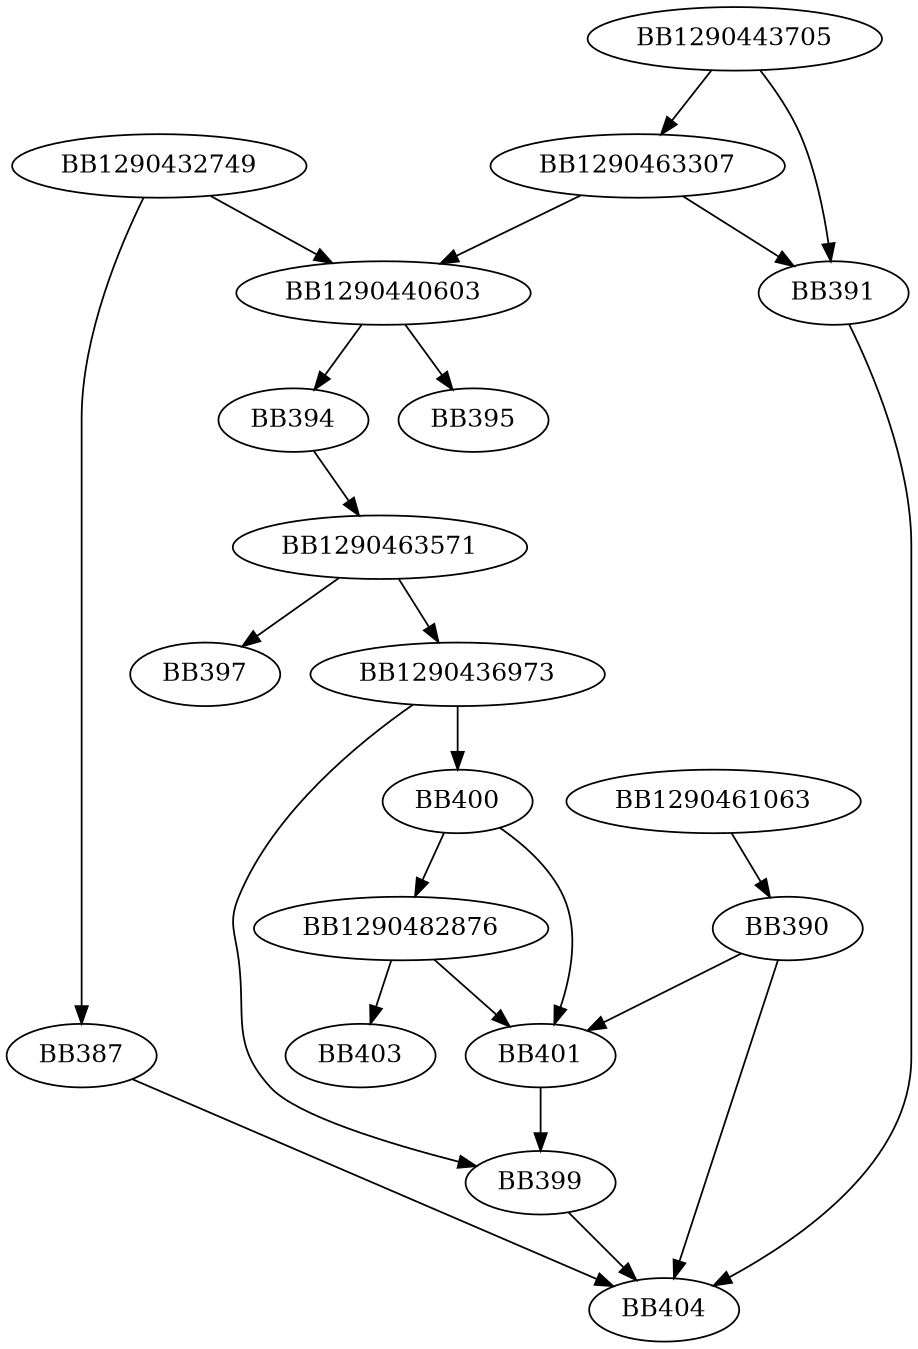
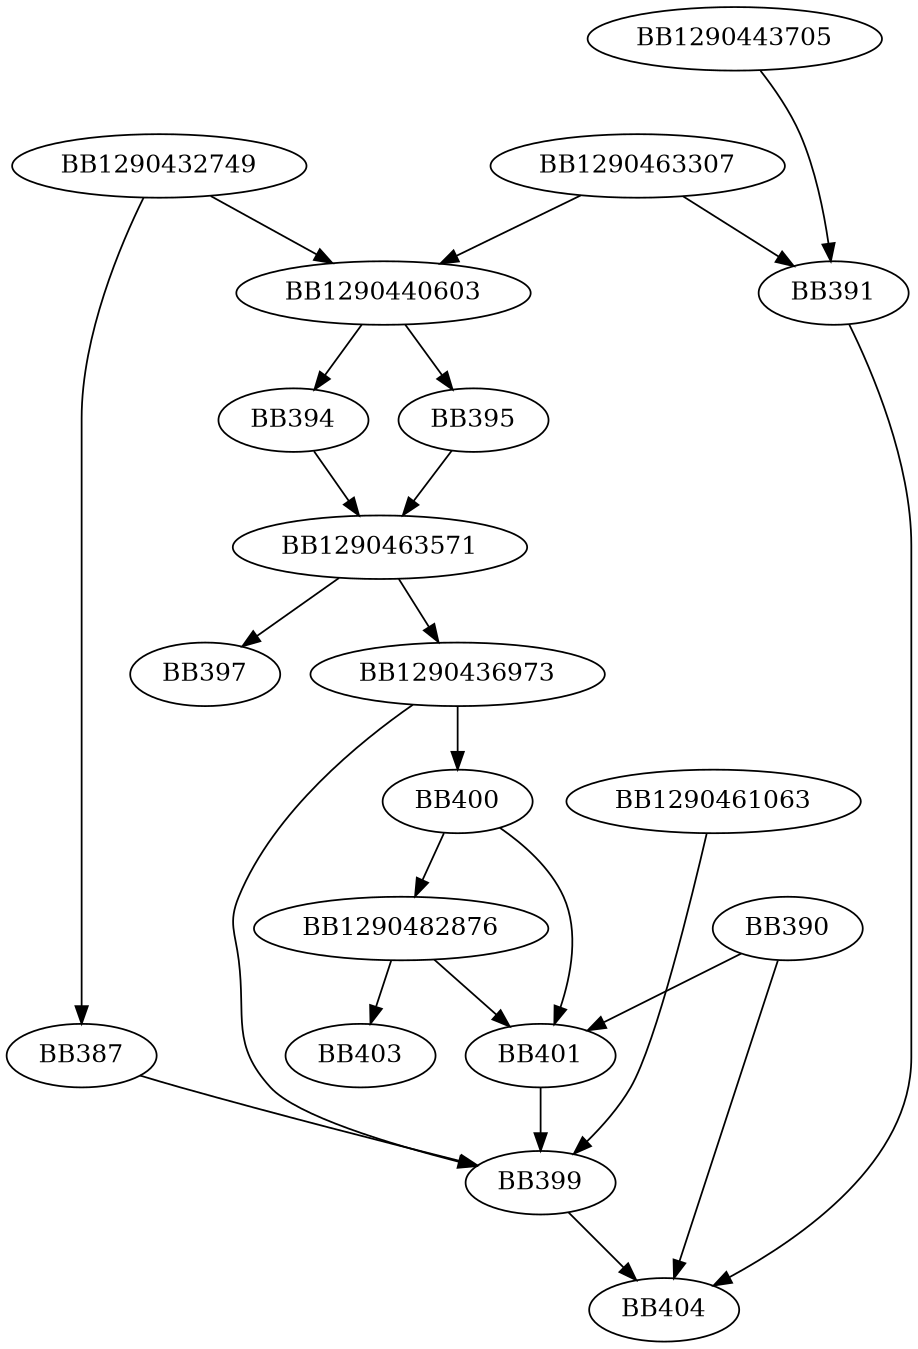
(692, 96) -> none
none -> (433, 476)
(746, 857) -> (660, 1012)
(365, 1179) -> (300, 1120)
